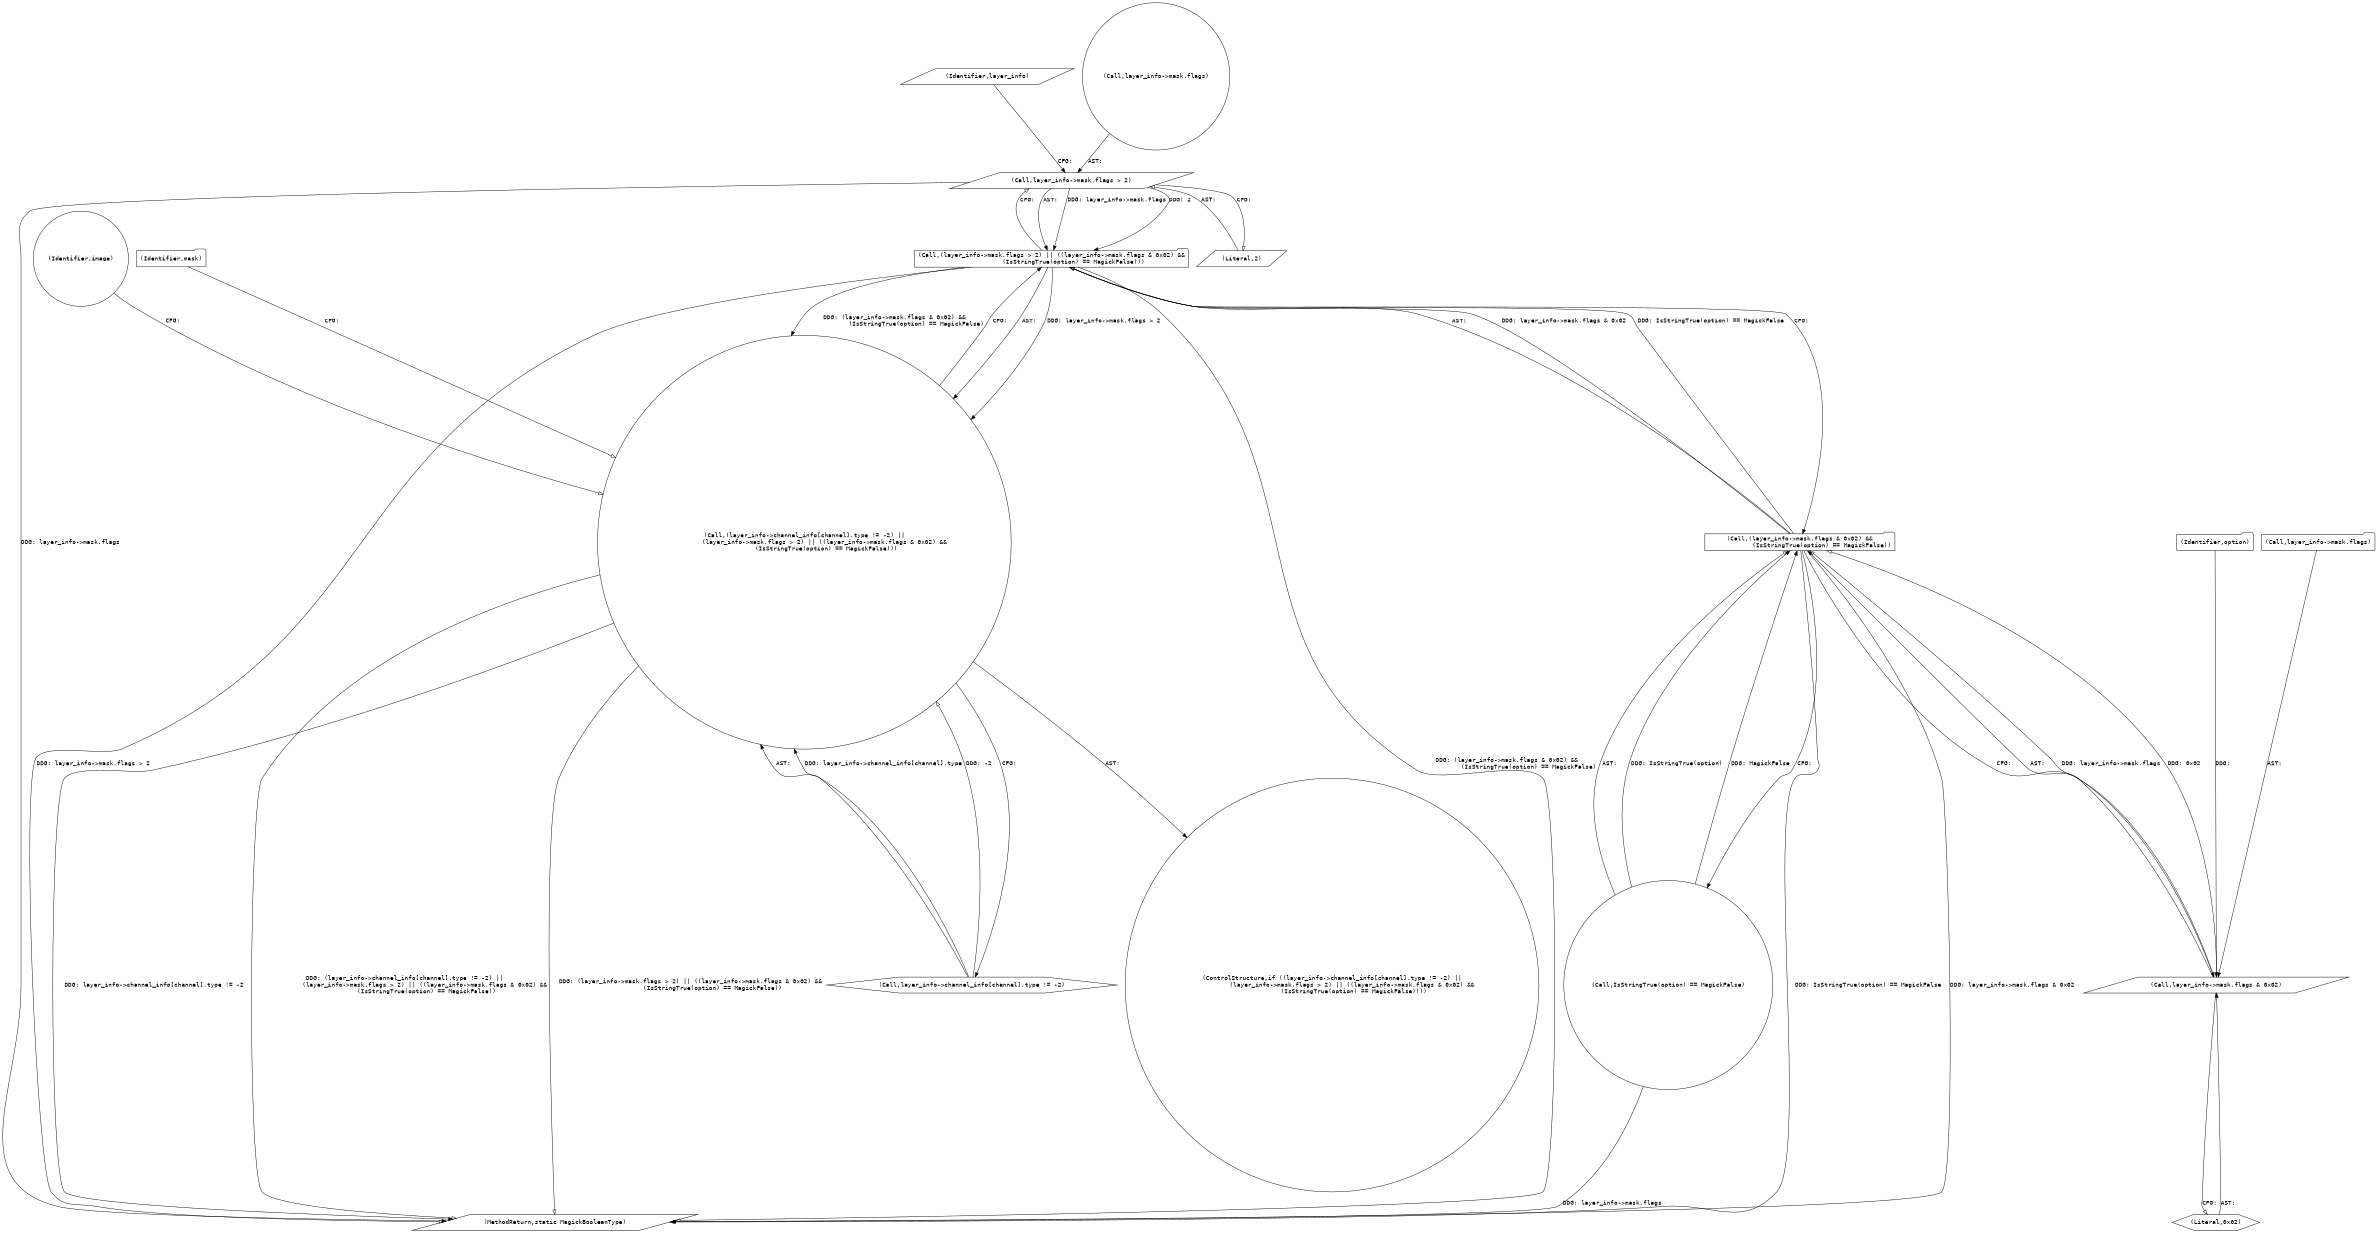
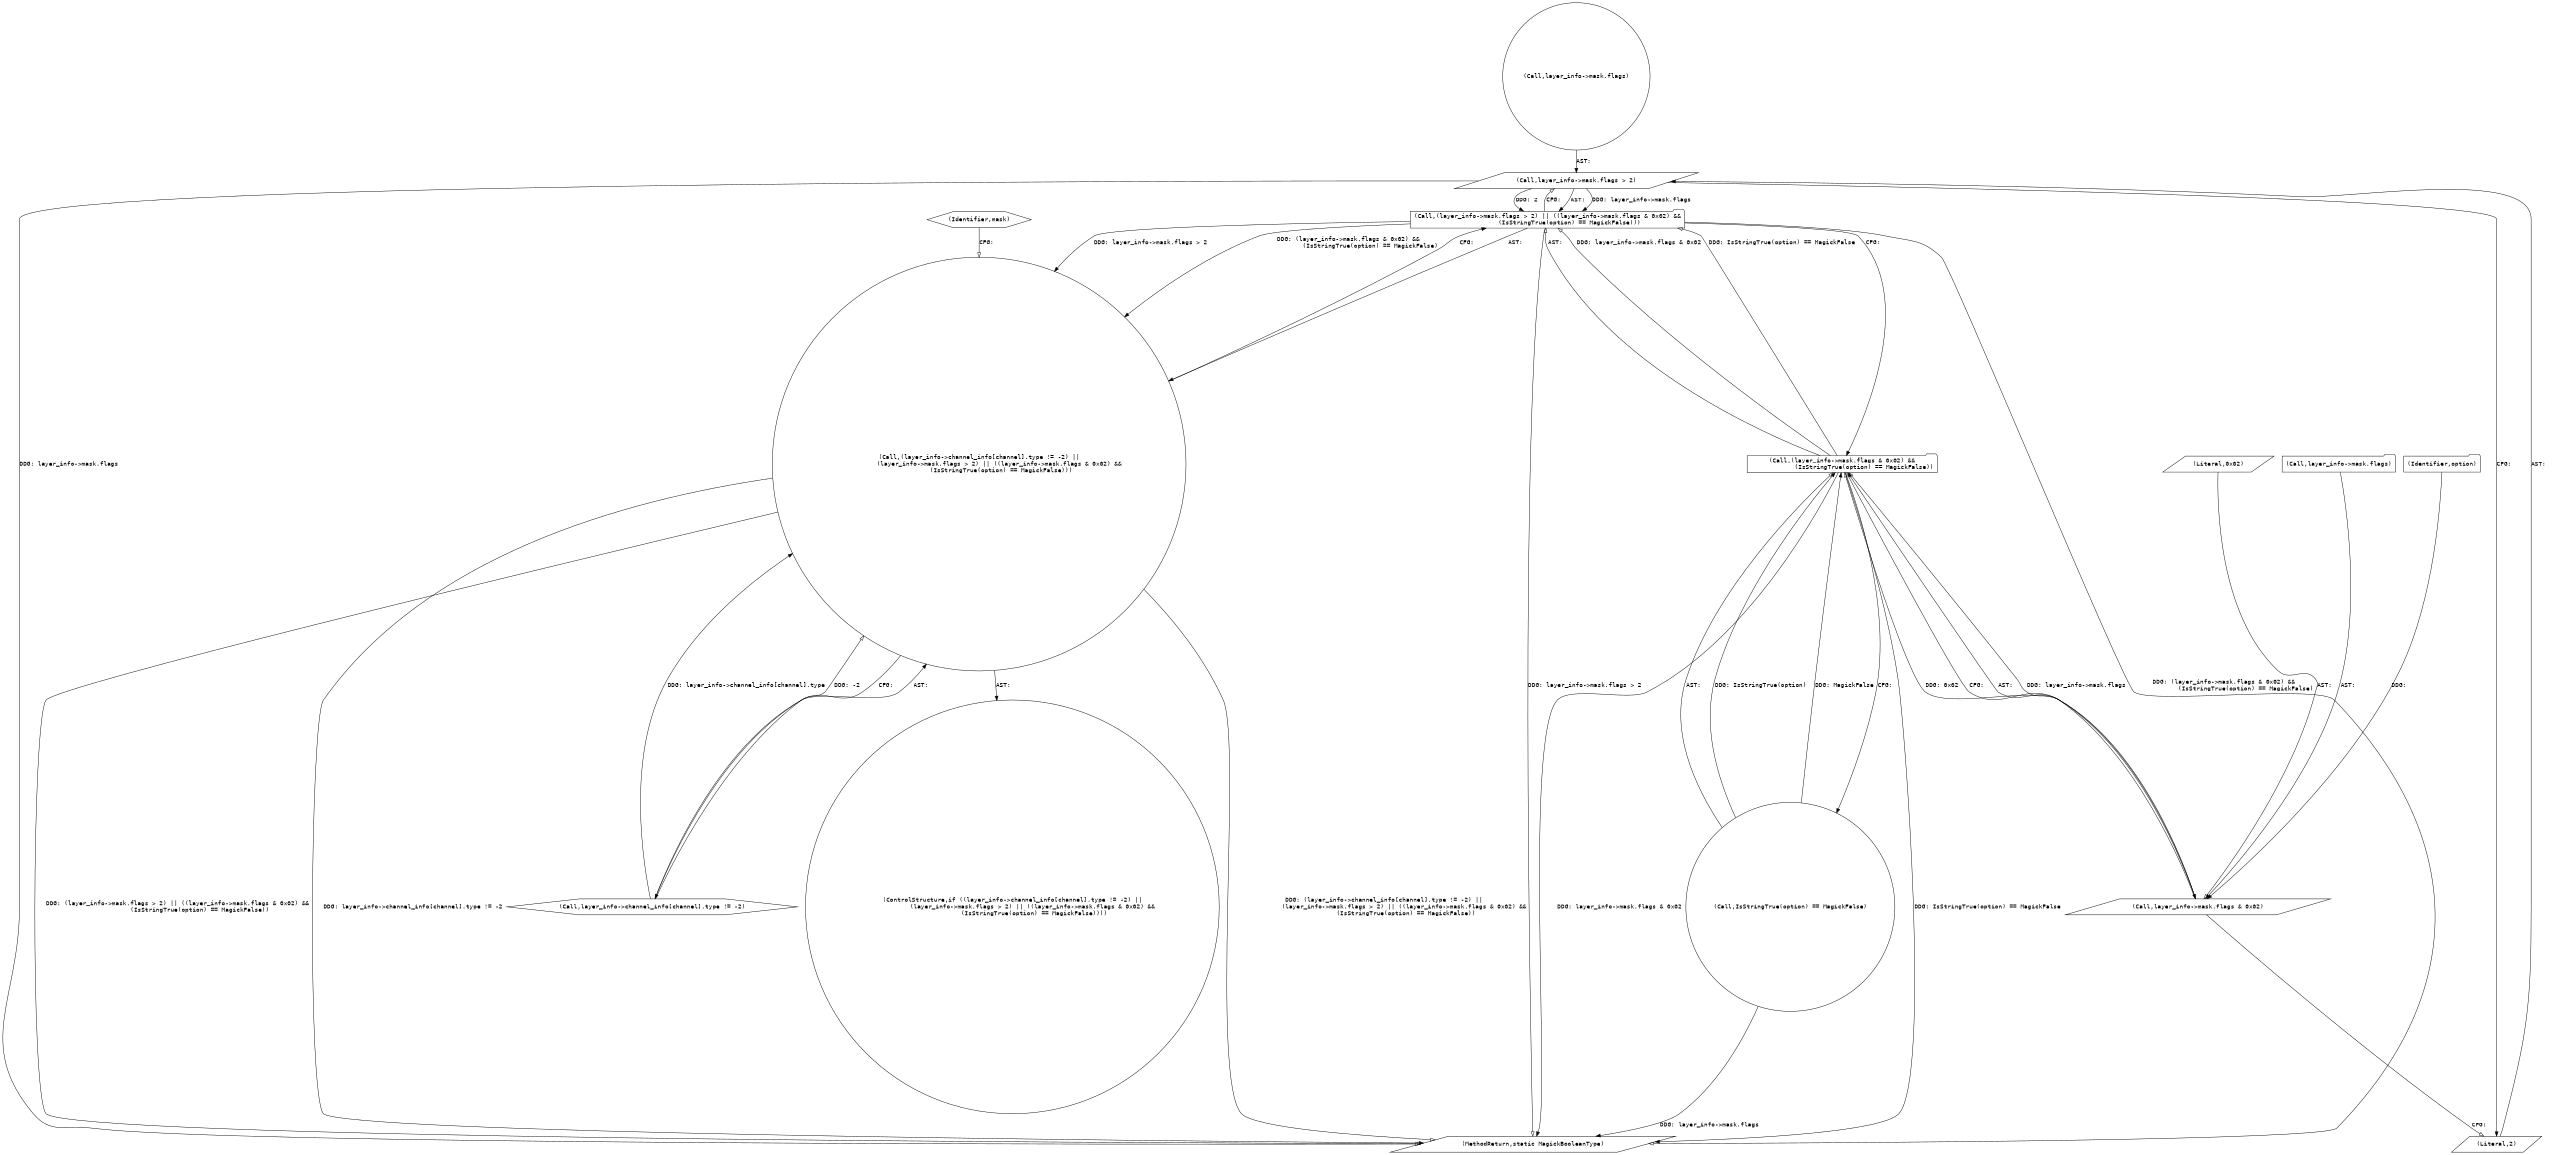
(987, 76) -> none
(1220, 192) -> (2497, 260)
(1206, 206) -> (2531, 245)
(81, 259) -> none
(171, 259) -> (979, 220)
(21, 444) -> (19, 634)
(2207, 1102) -> (2341, 1028)
(2219, 1106) -> (2313, 676)
(2216, 1222) -> (2218, 464)
